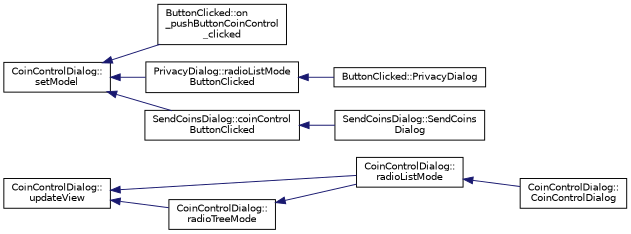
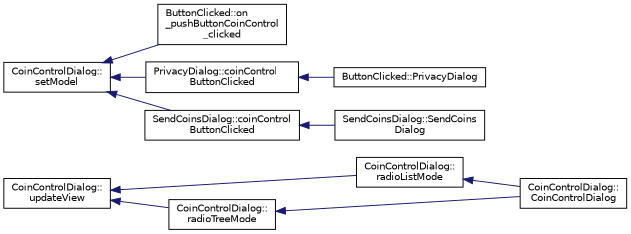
(222, 77) -> (222, 77)
(321, 192) -> (403, 204)
